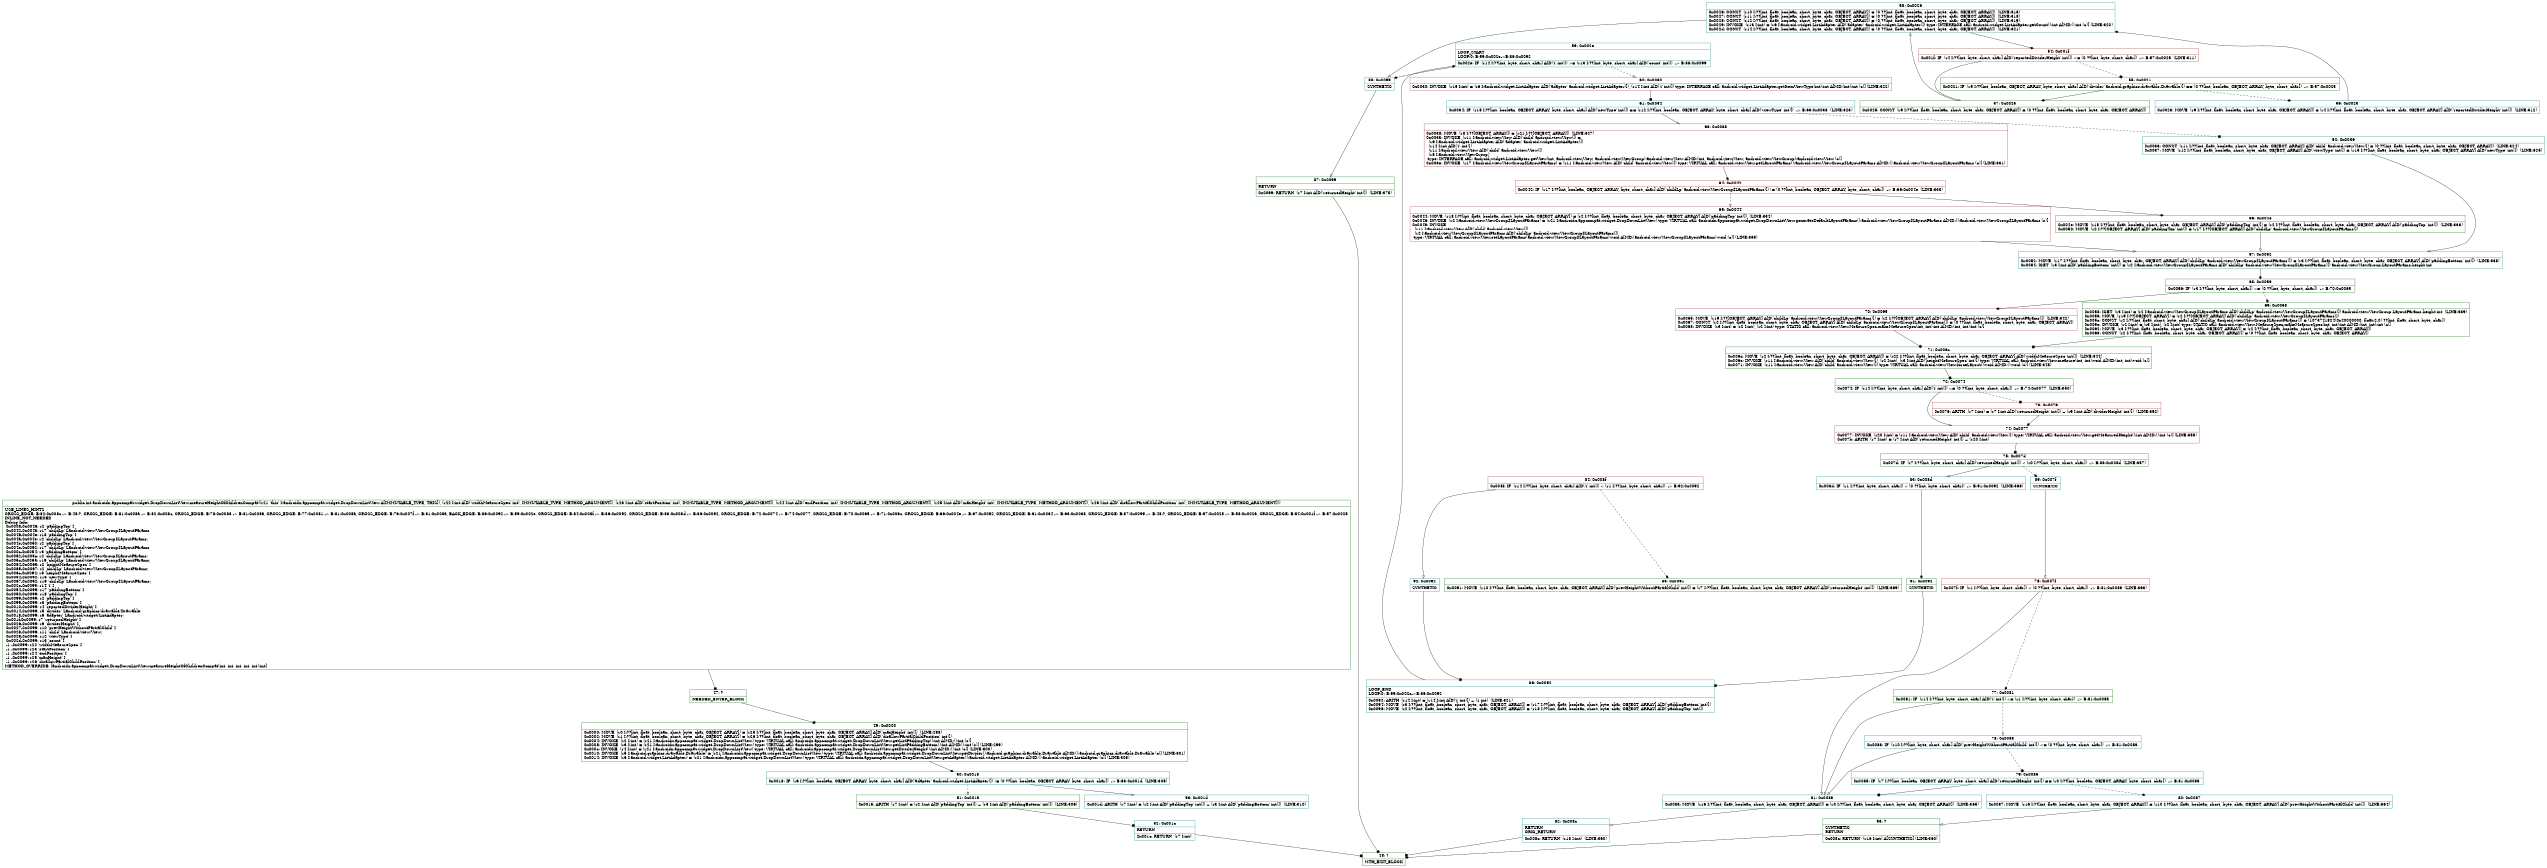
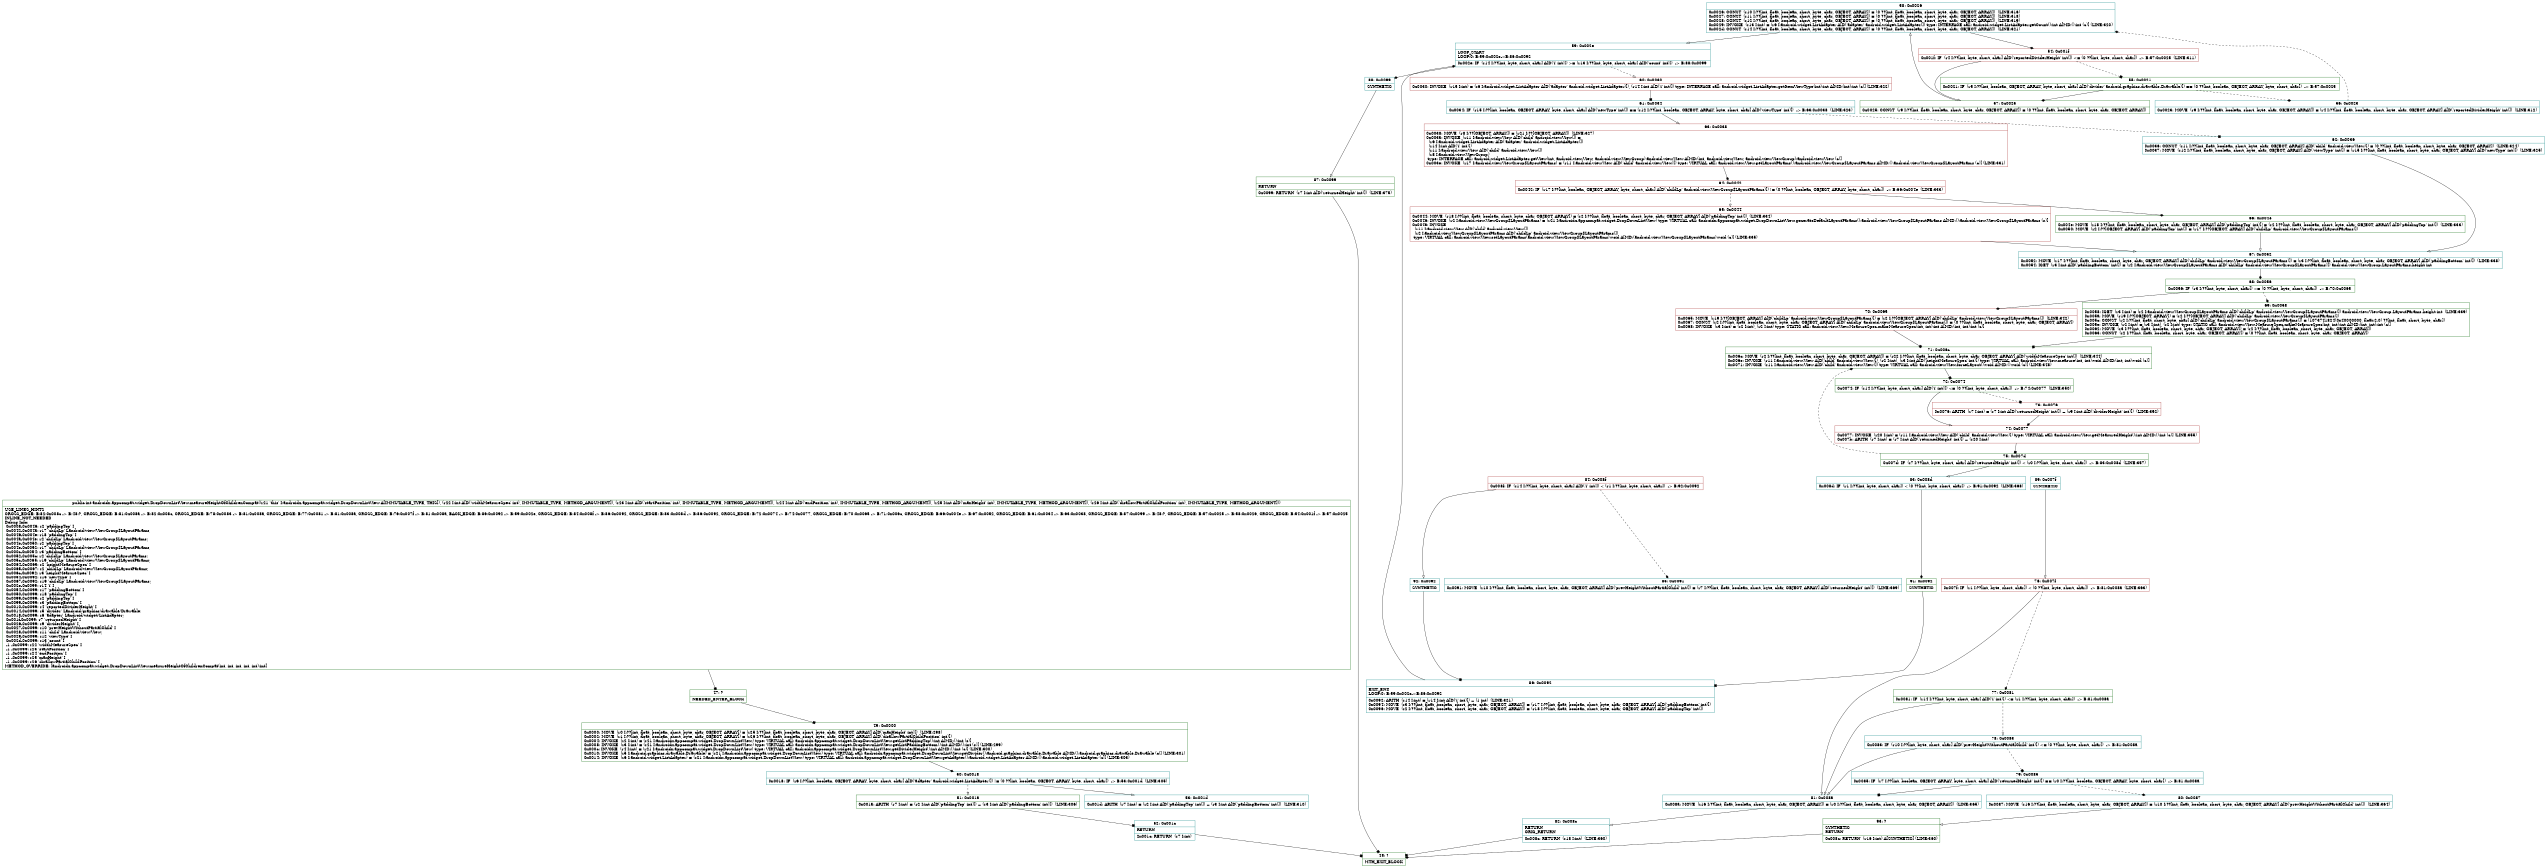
(1544, 29) -> (1734, 38)
(2247, 46) -> (2247, 46)
(2029, 471) -> (1821, 426)
(1673, 585) -> (1673, 585)
(1380, 690) -> (1379, 690)
